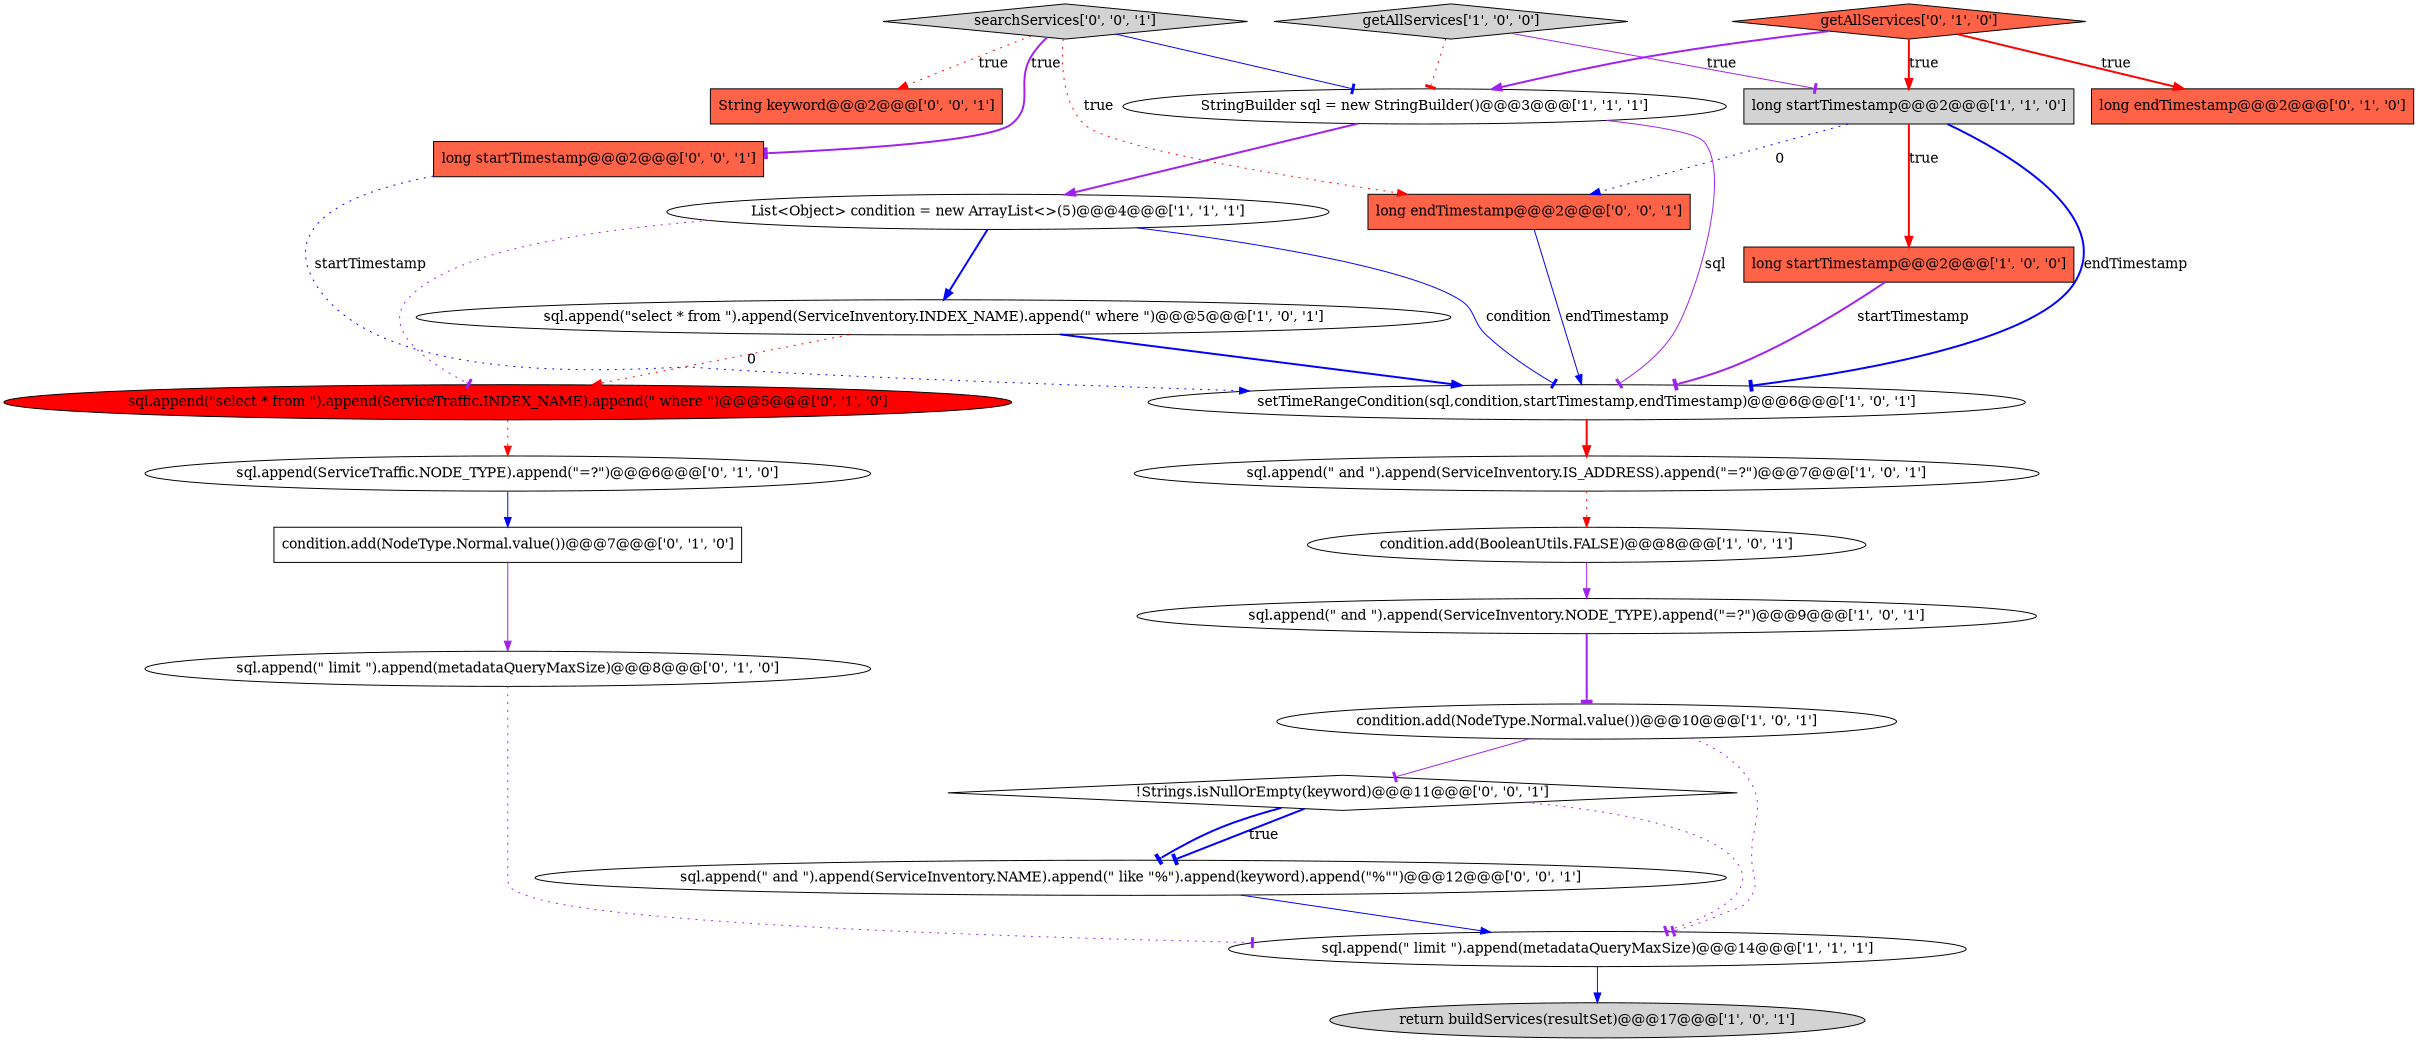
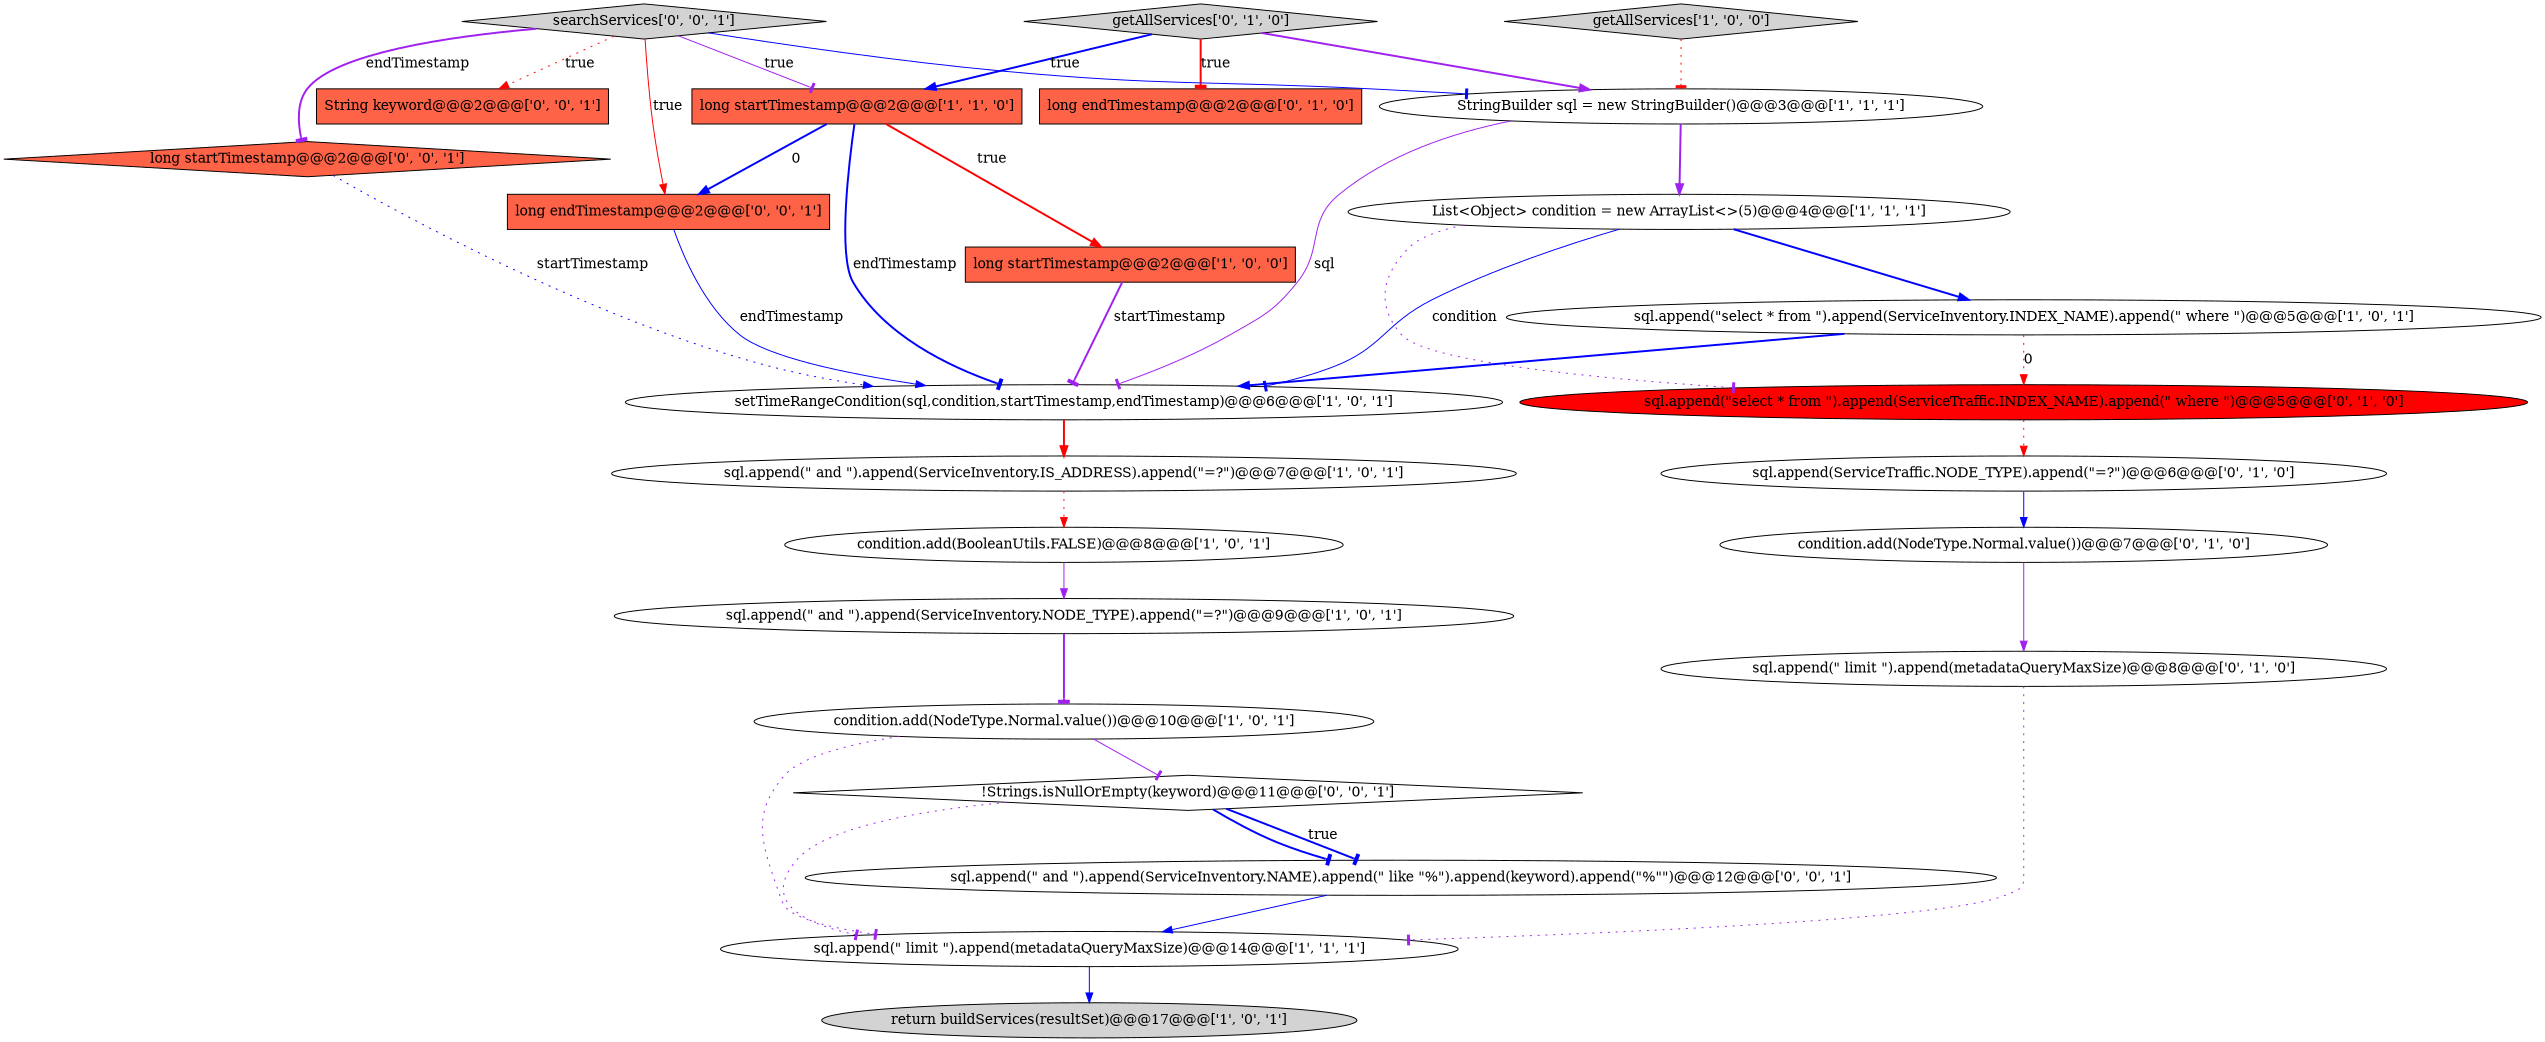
(1909, 21) -> (1201, 21)
(1909, 59) -> (1044, 60)
(2066, 60) -> (1201, 62)
(1661, 61) -> (744, 61)
(1046, 64) -> (418, 64)
(1909, 106) -> (857, 106)
(1184, 156) -> (651, 112)
(1724, 158) -> (767, 157)
(599, 159) -> (307, 159)
(508, 545) -> (2024, 545)
